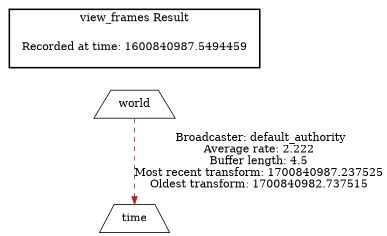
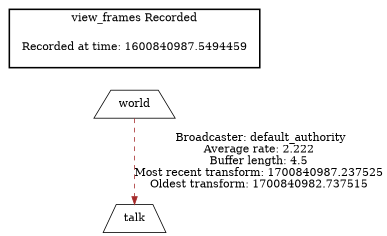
(135, 18) -> (135, 18)
(135, 219) -> (135, 219)
